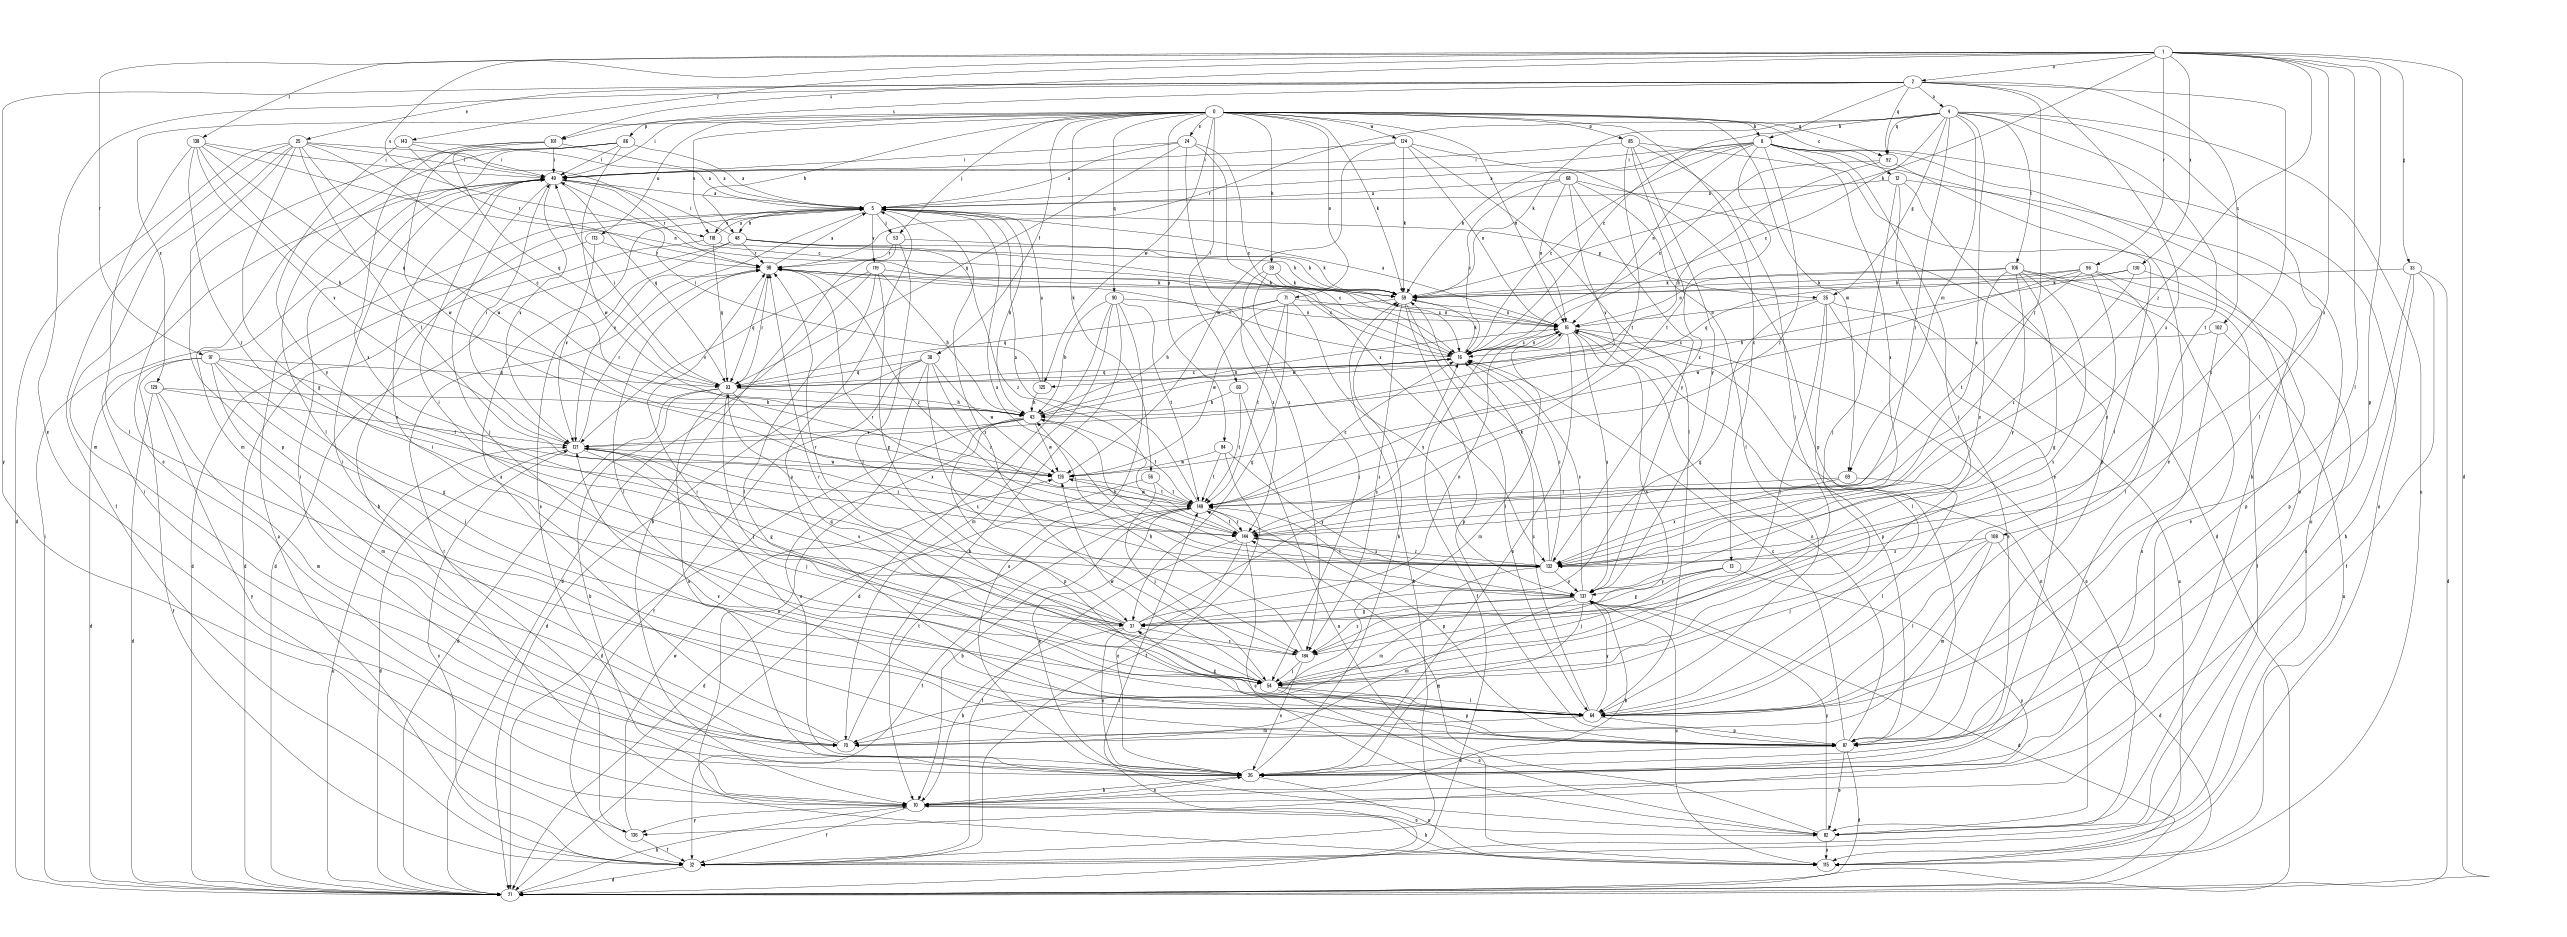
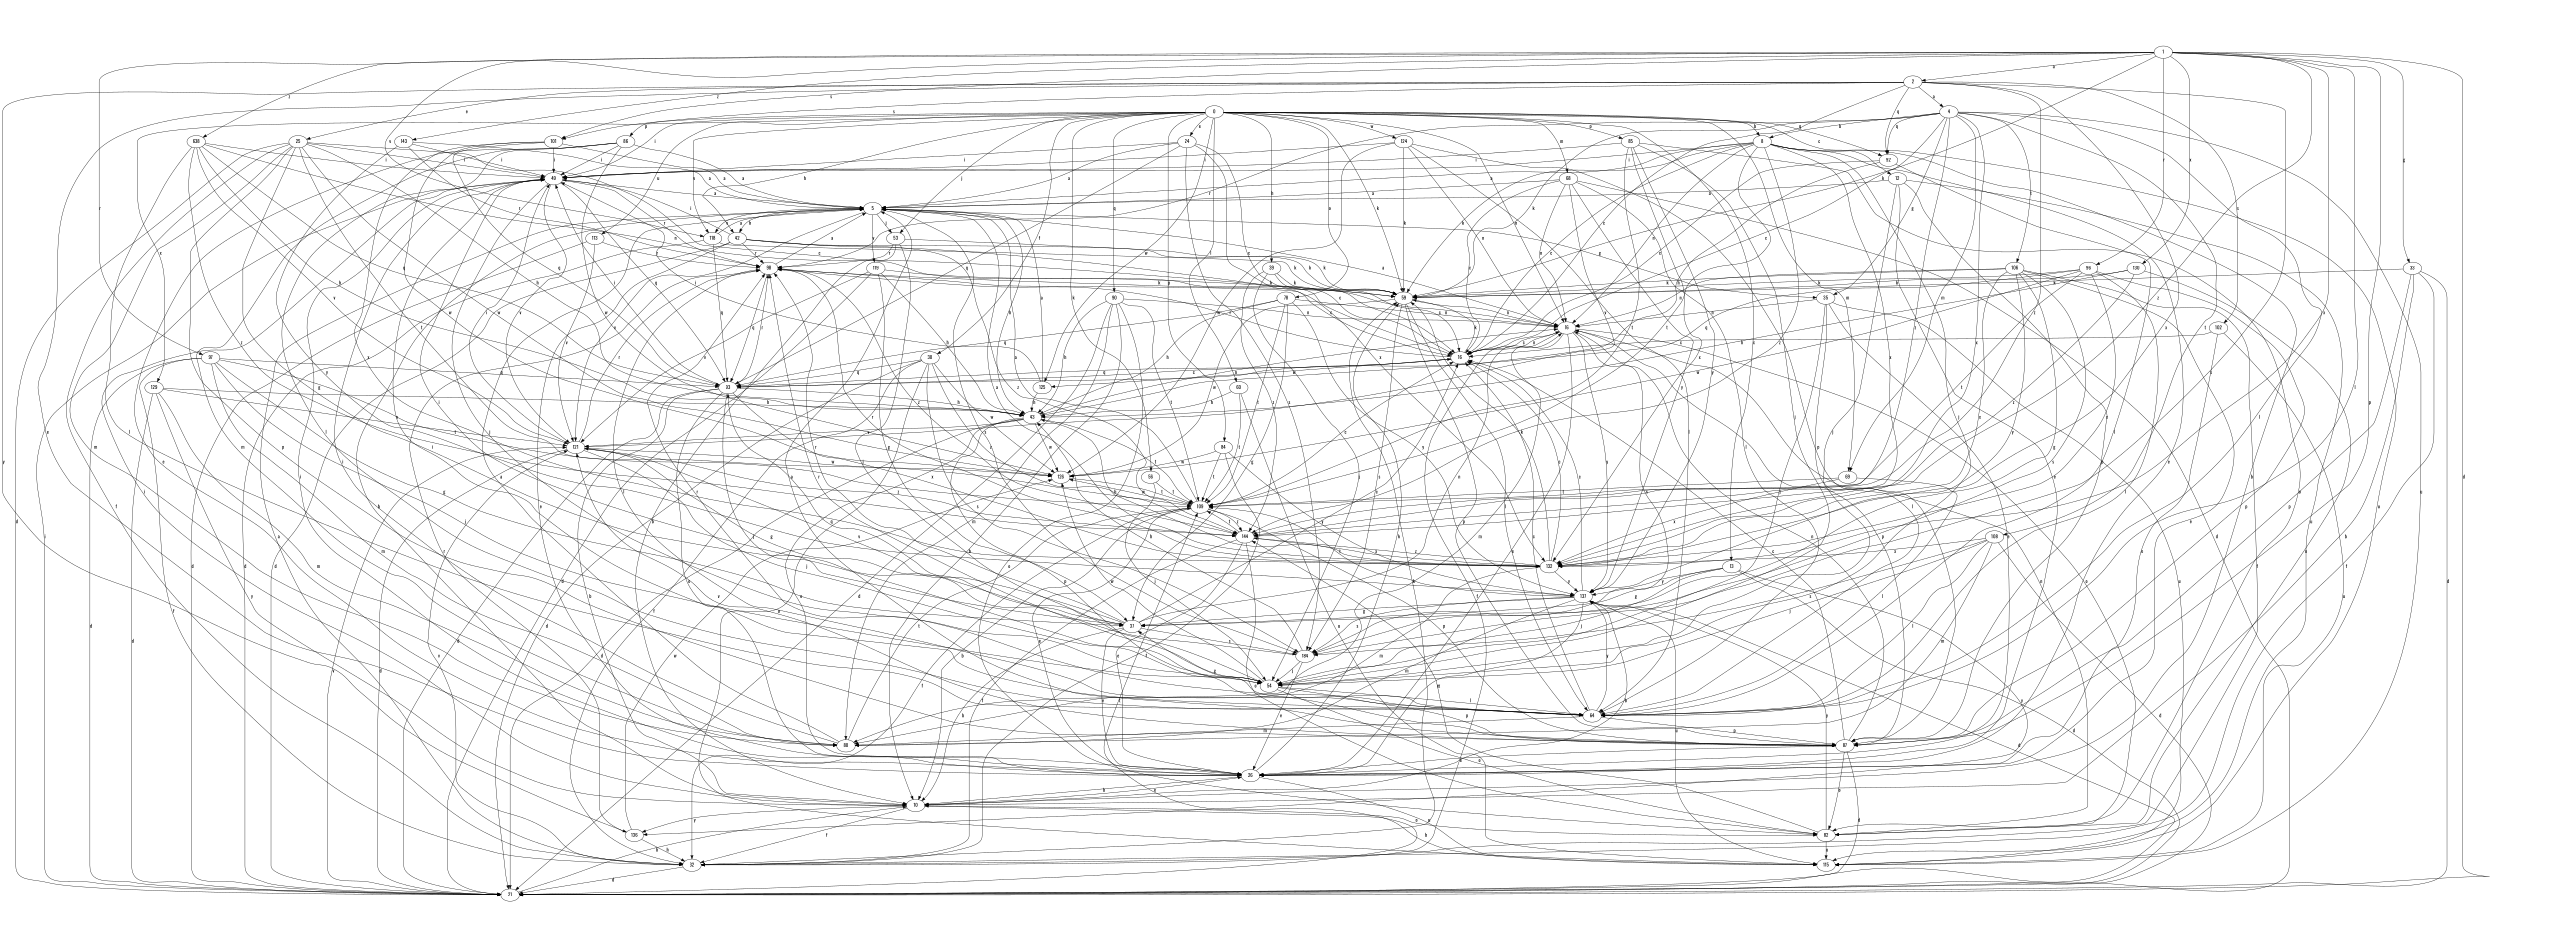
none -> (1409, 115)
(196, 142) -> (196, 142)
(737, 238) -> (737, 238)
(538, 283) -> (538, 283)
(1286, 298) -> (1286, 298)
(1200, 507) -> (1200, 507)
(1552, 586) -> none
(817, 596) -> (1951, 882)
none -> (1656, 622)
(1016, 632) -> none
(333, 671) -> (333, 671)
(846, 746) -> (846, 746)
(668, 850) -> (668, 850)
